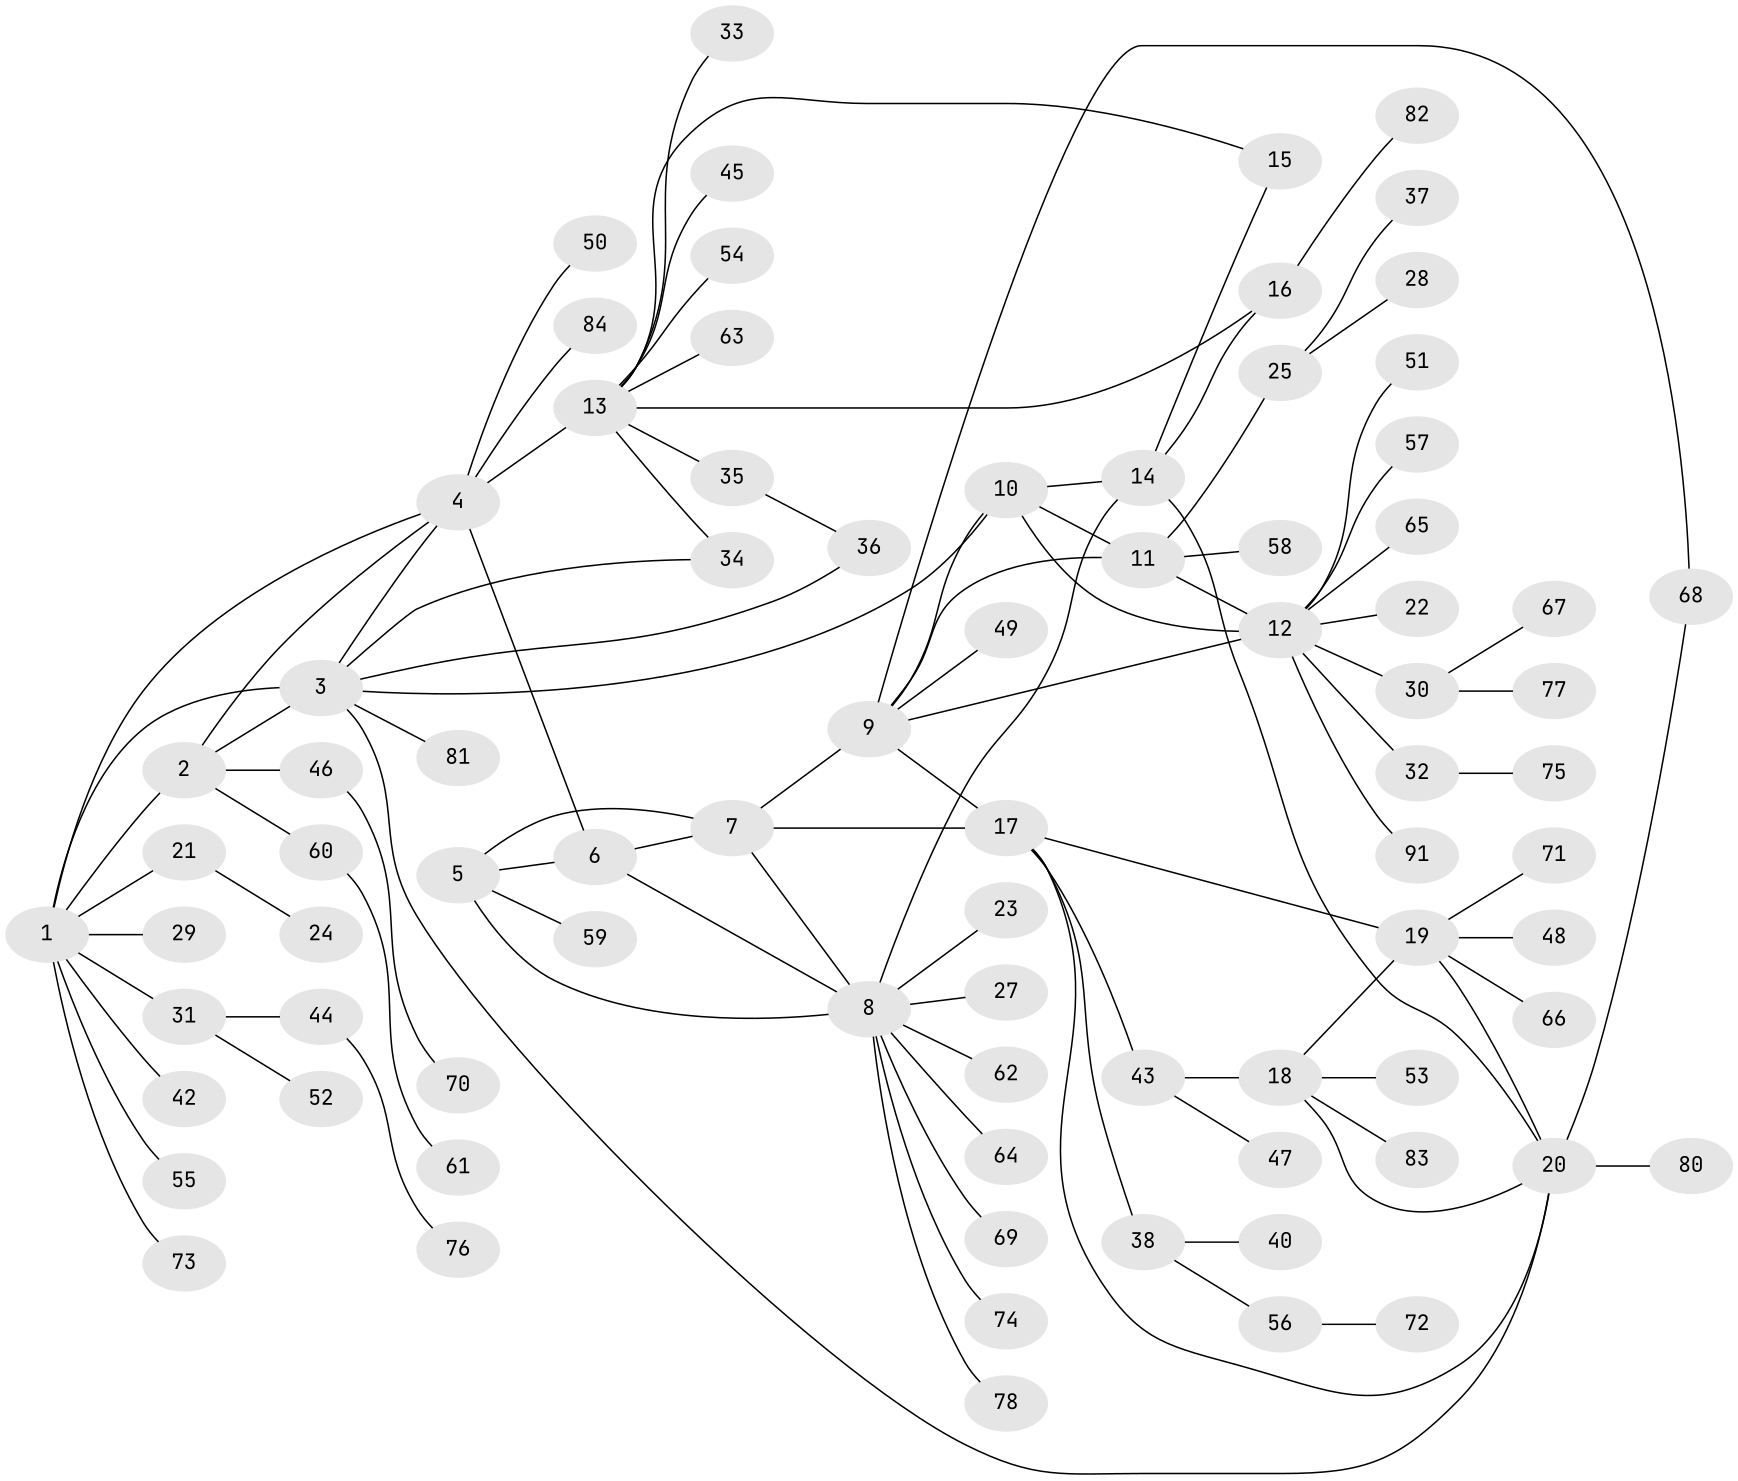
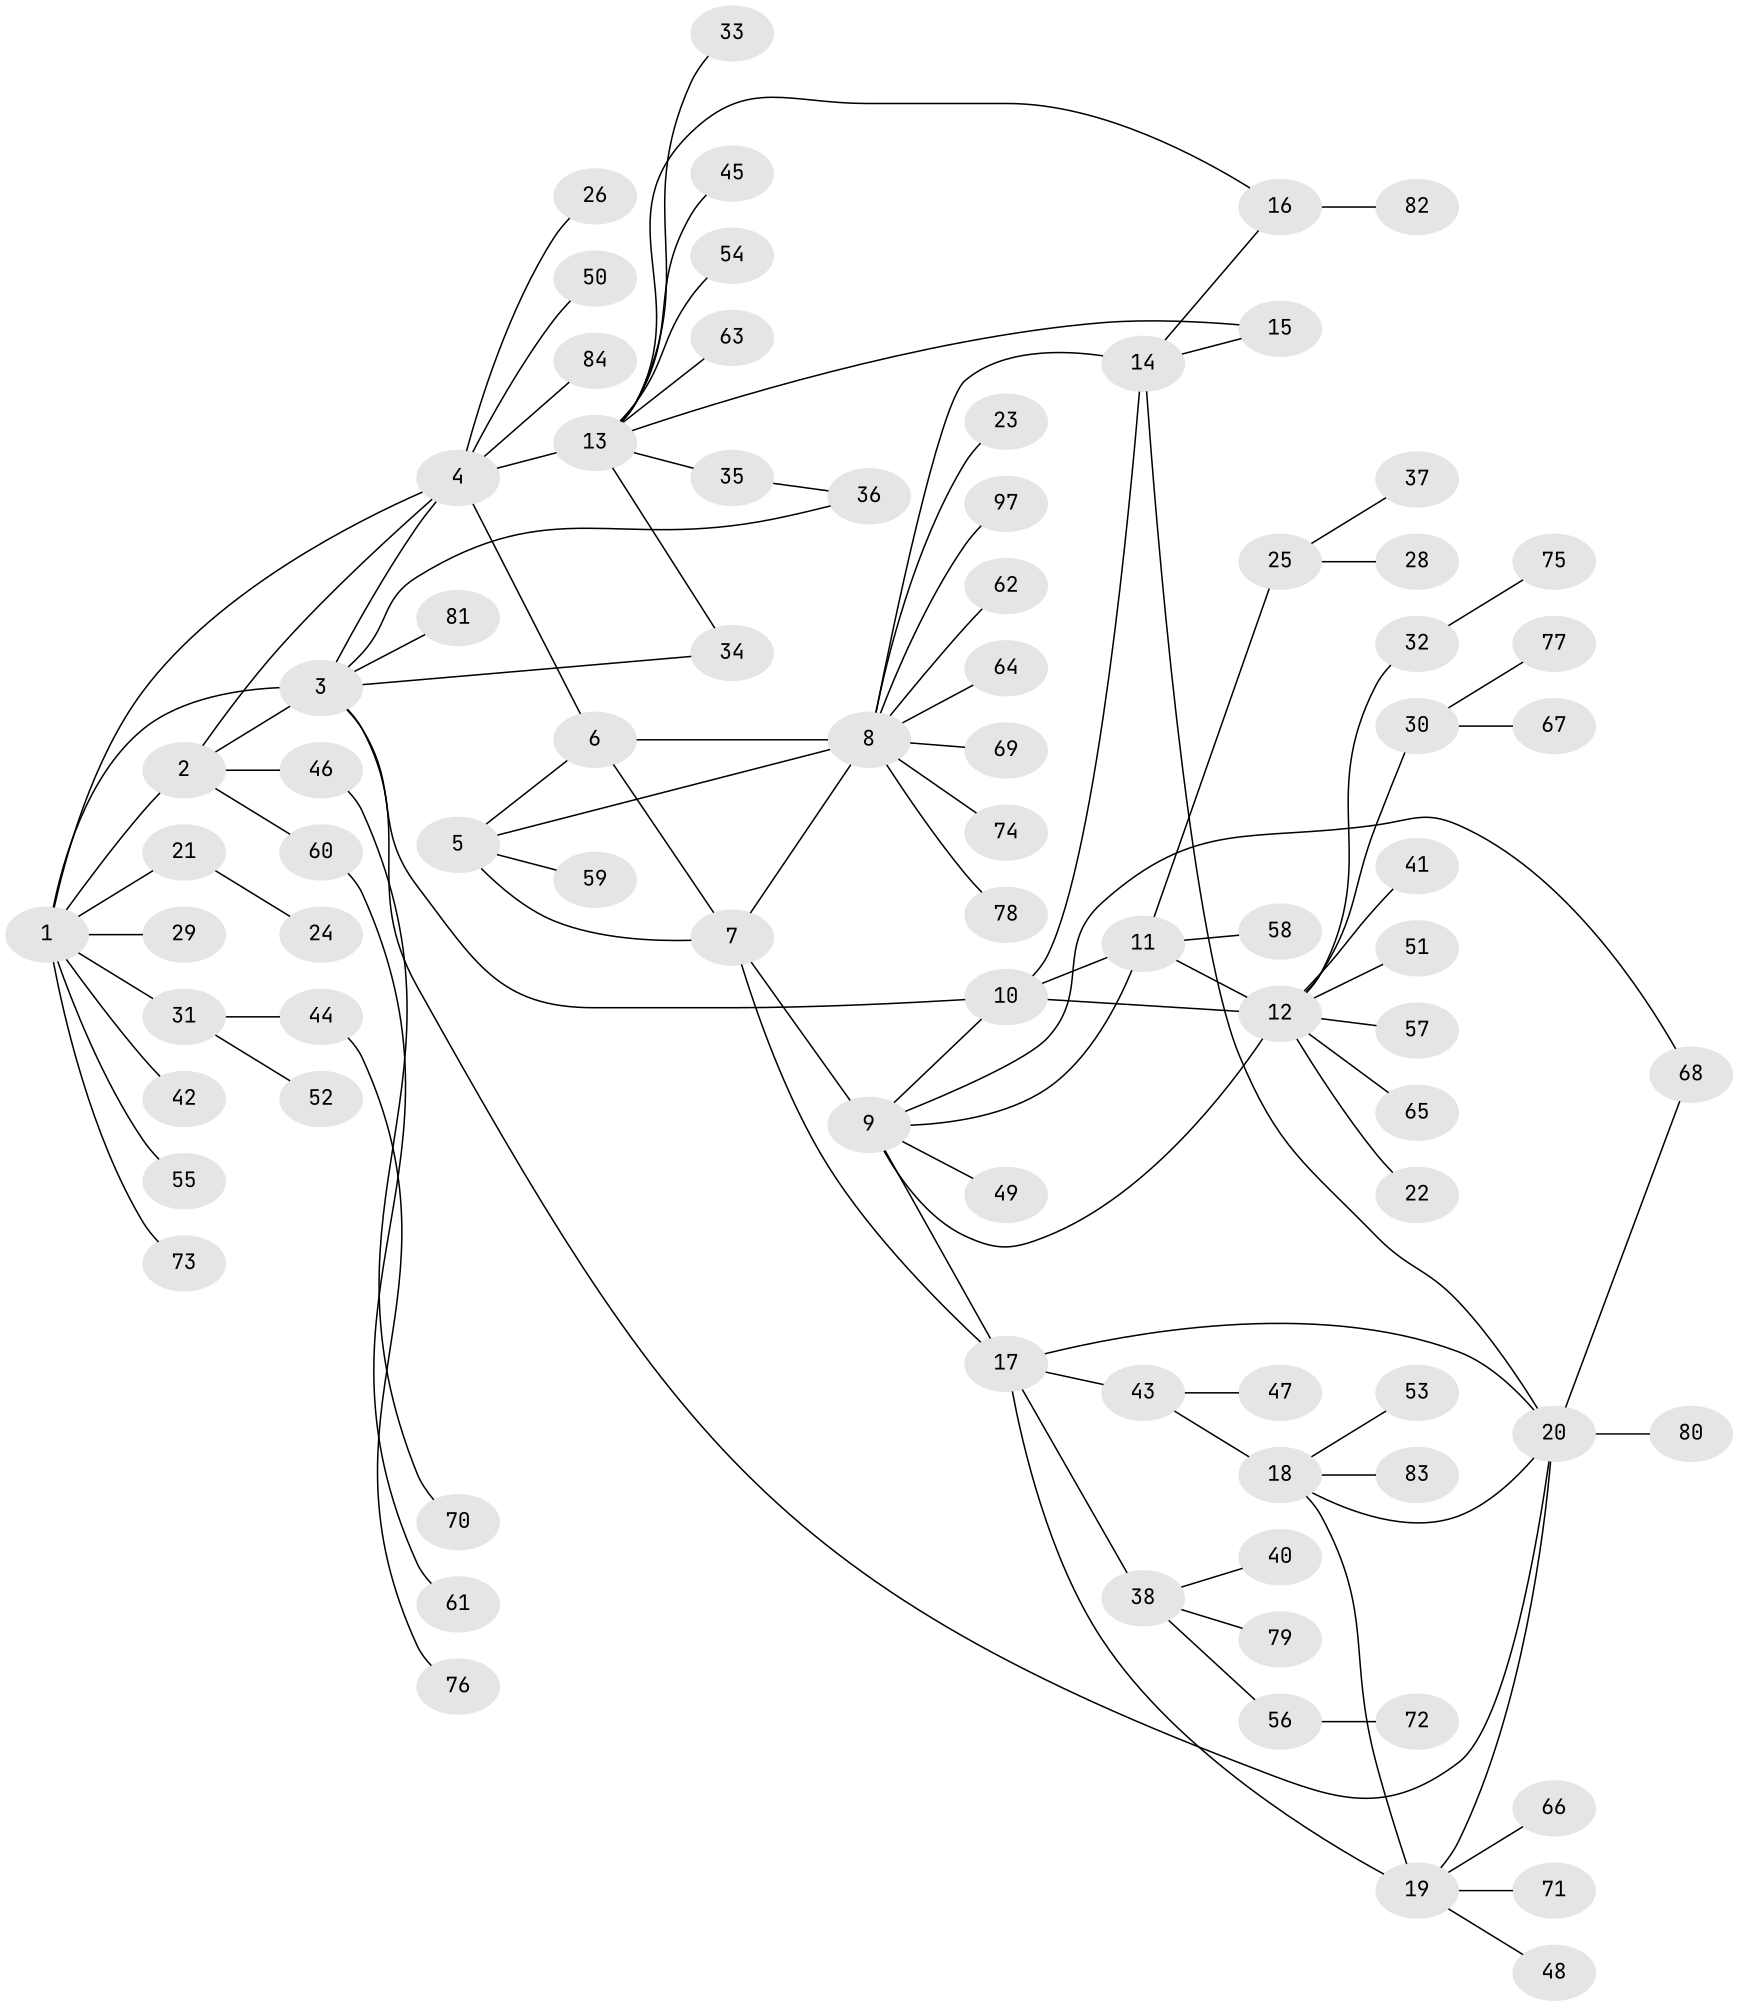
none -> (595, 196)
(1417, 855) -> (1417, 866)
(1006, 992) -> (1006, 504)
none -> (1280, 1639)
